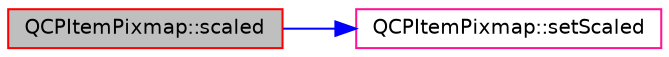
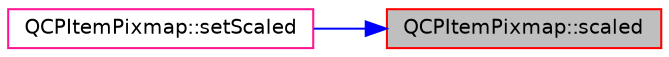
(309, 29) -> (340, 29)
